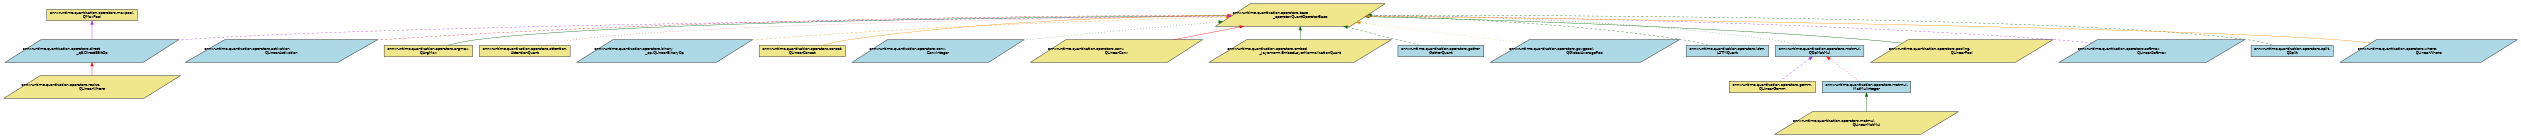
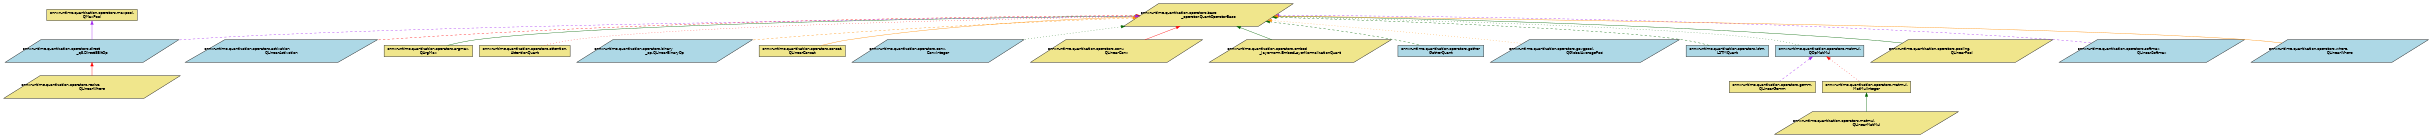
(2292, 51) -> none
(1866, 87) -> (1866, 87)
